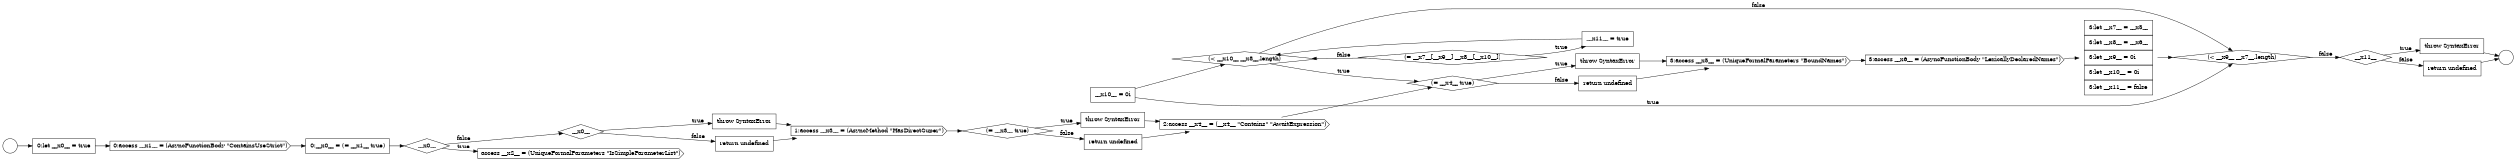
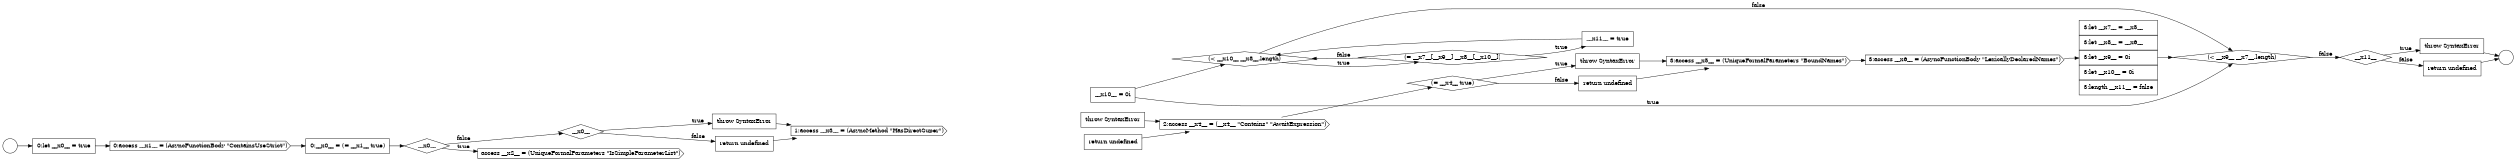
(1342, 75) -> (1348, 67)
(2118, 87) -> (2118, 87)
(1007, 131) -> none
